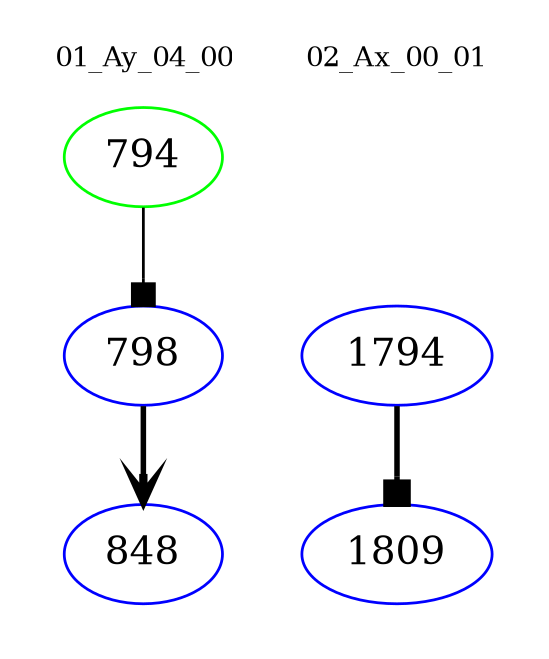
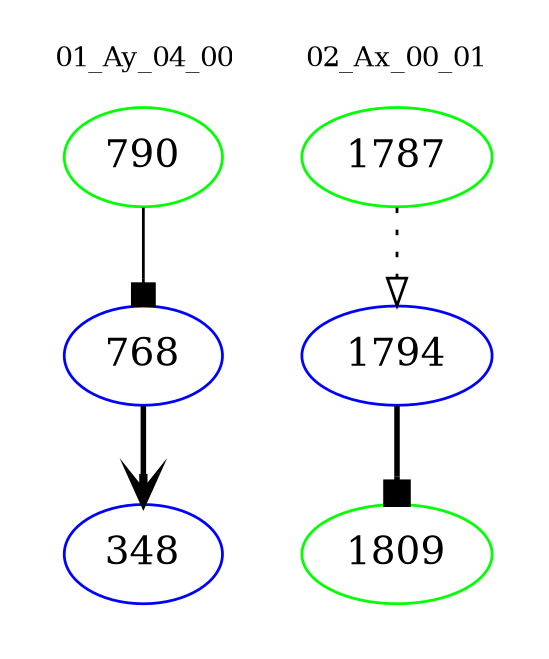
(143, 157) -> (143, 157)
none -> (397, 157)
(143, 356) -> (143, 356)
(143, 554) -> (143, 554)
(397, 554) -> (397, 554)
